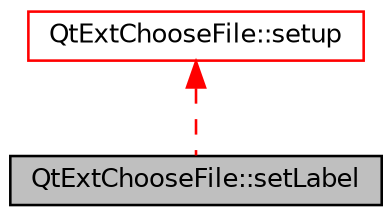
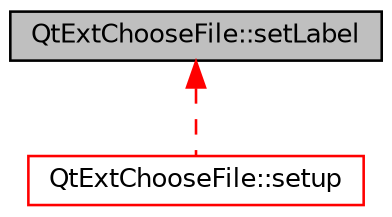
(196, 122) -> (196, 122)
